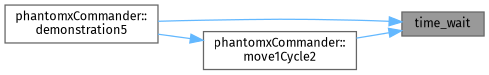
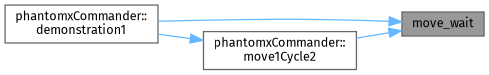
(82, 24) -> (82, 24)
(443, 24) -> (443, 24)
